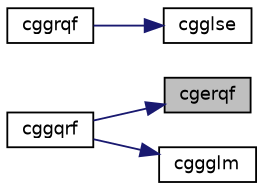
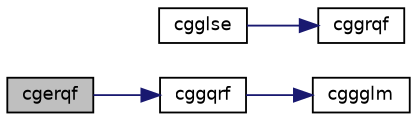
(119, 26) -> (273, 26)
(120, 115) -> (117, 95)
